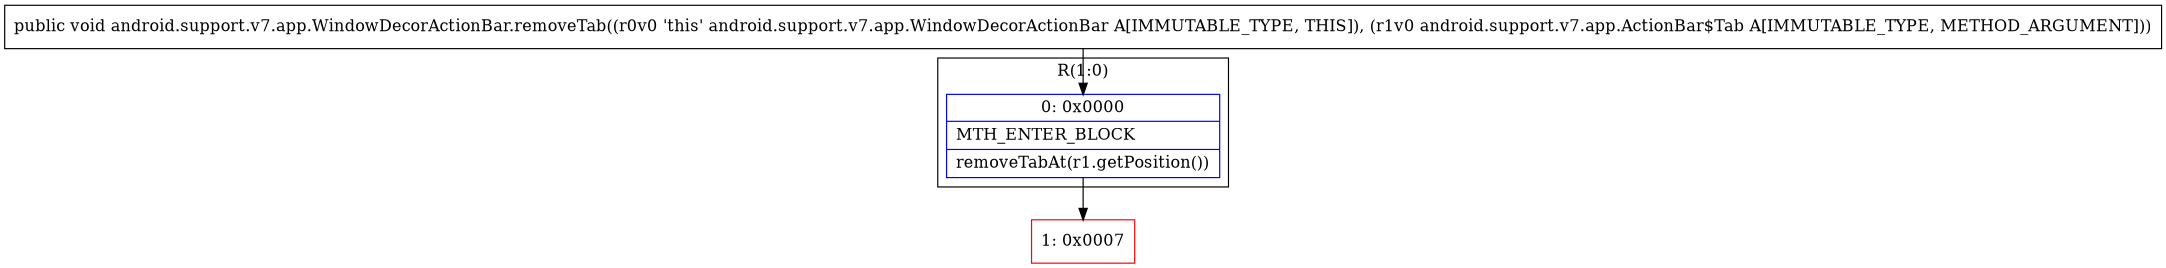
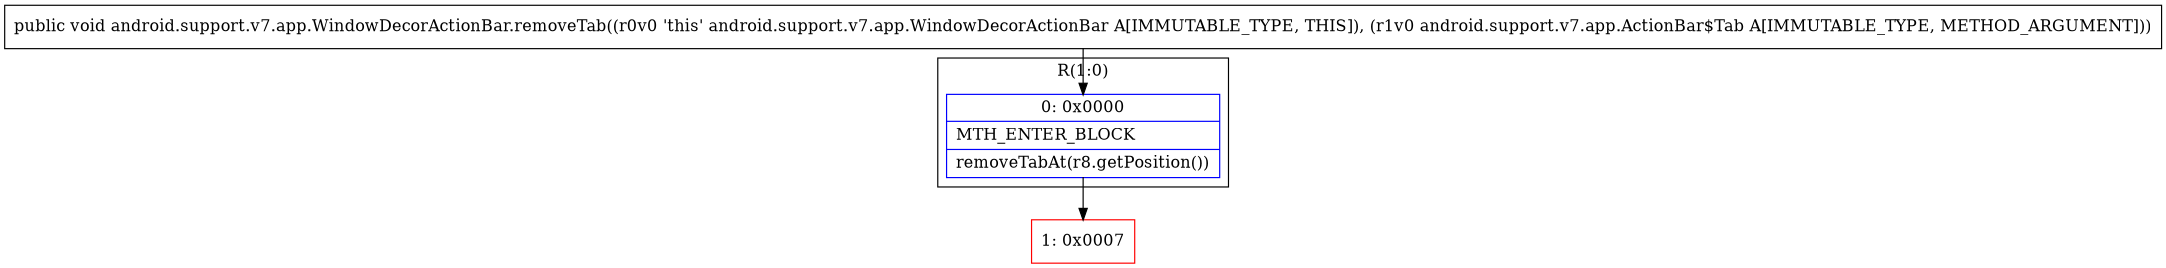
(1083, 163) -> (1083, 163)
